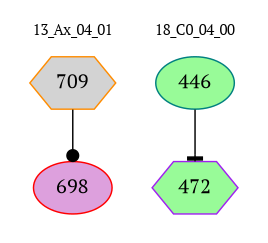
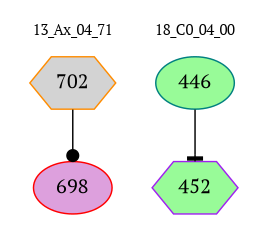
(73, 31) -> (73, 31)
(73, 83) -> (73, 83)
(195, 188) -> (195, 188)
